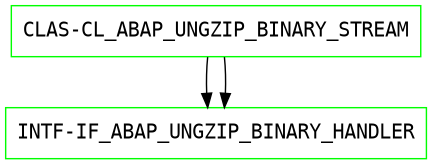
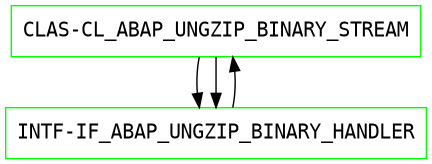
none -> (235, 89)
